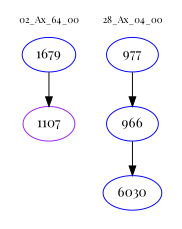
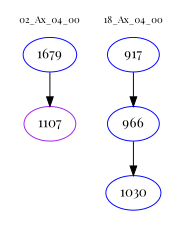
(49, 21) -> (50, 21)
(133, 21) -> (133, 21)
(132, 55) -> (133, 55)
(132, 193) -> (133, 193)
